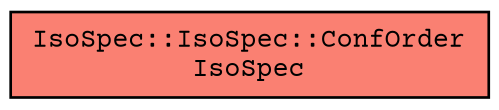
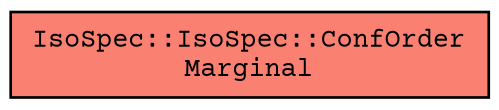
(250, 55) -> (250, 55)
